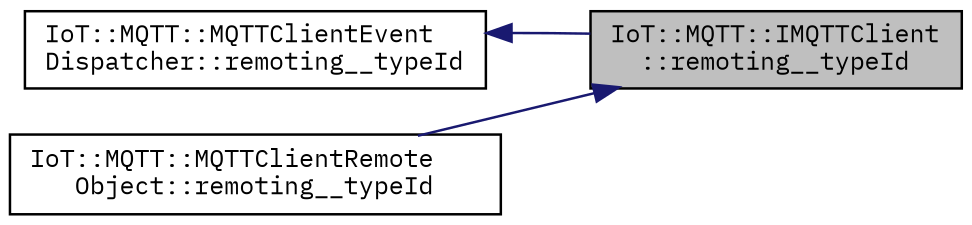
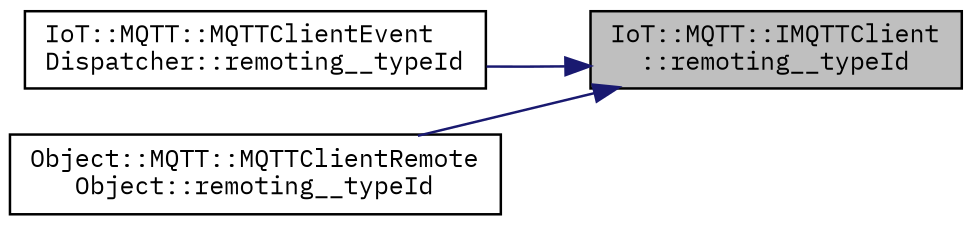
(551, 33) -> (526, 67)
(255, 174) -> (255, 174)
